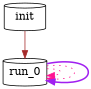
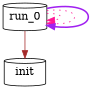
(25, 41) -> (25, 41)
